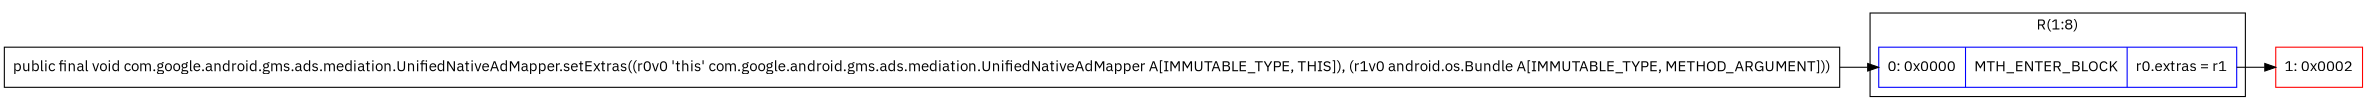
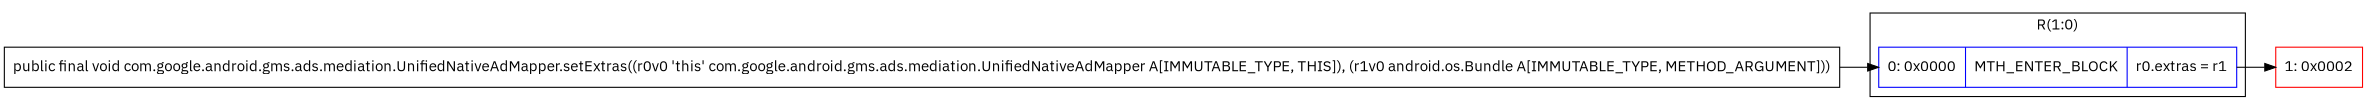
(2058, 25) -> (2058, 25)
